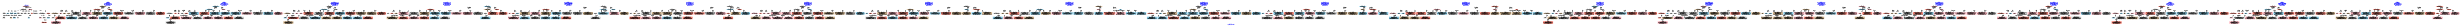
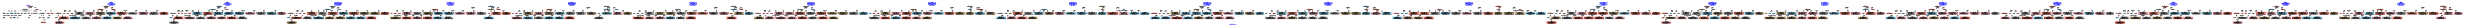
none -> (52, 13)
